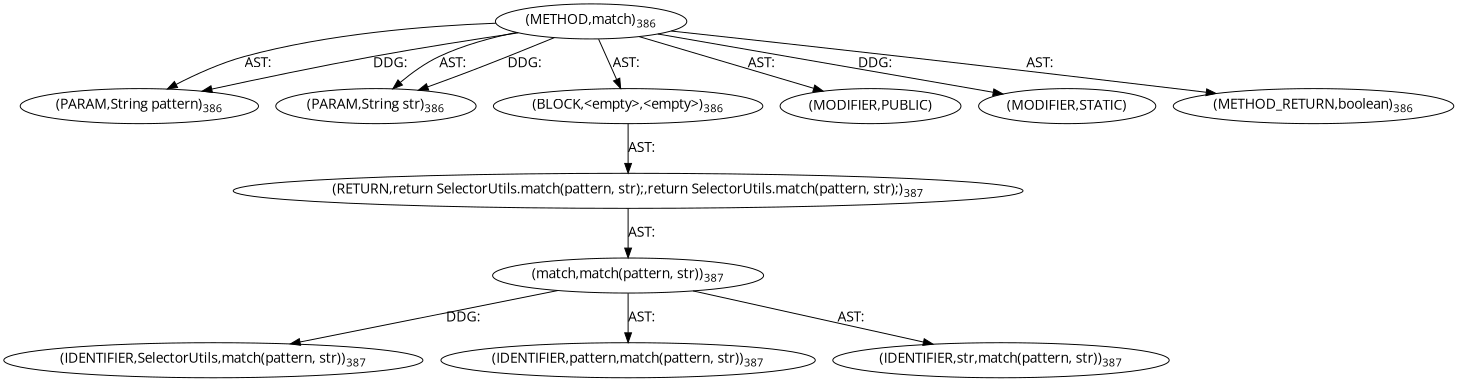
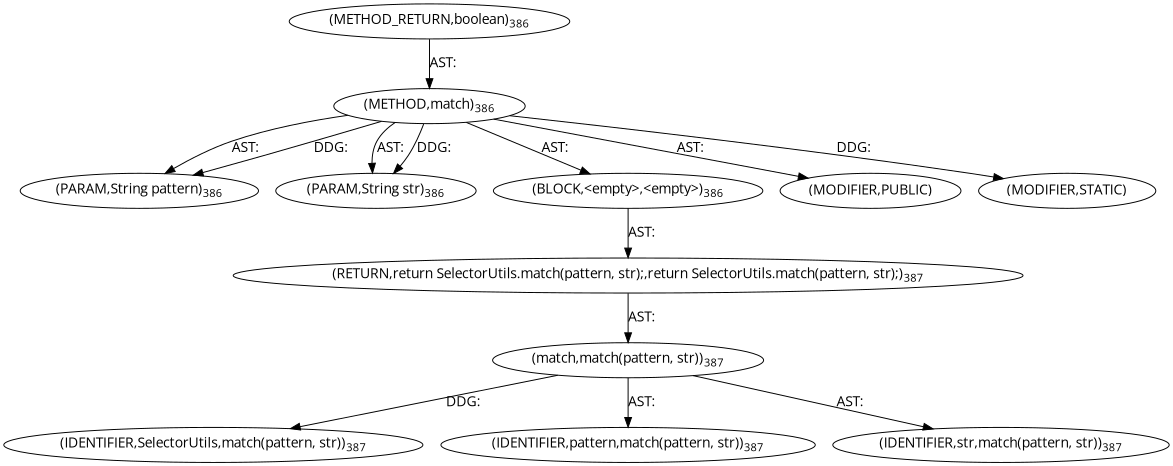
(939, 61) -> (429, 59)
